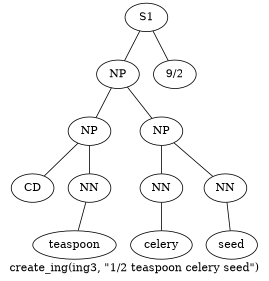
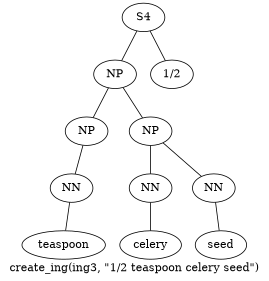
(146, 17) -> (143, 17)
(175, 74) -> (172, 74)
(33, 188) -> none
